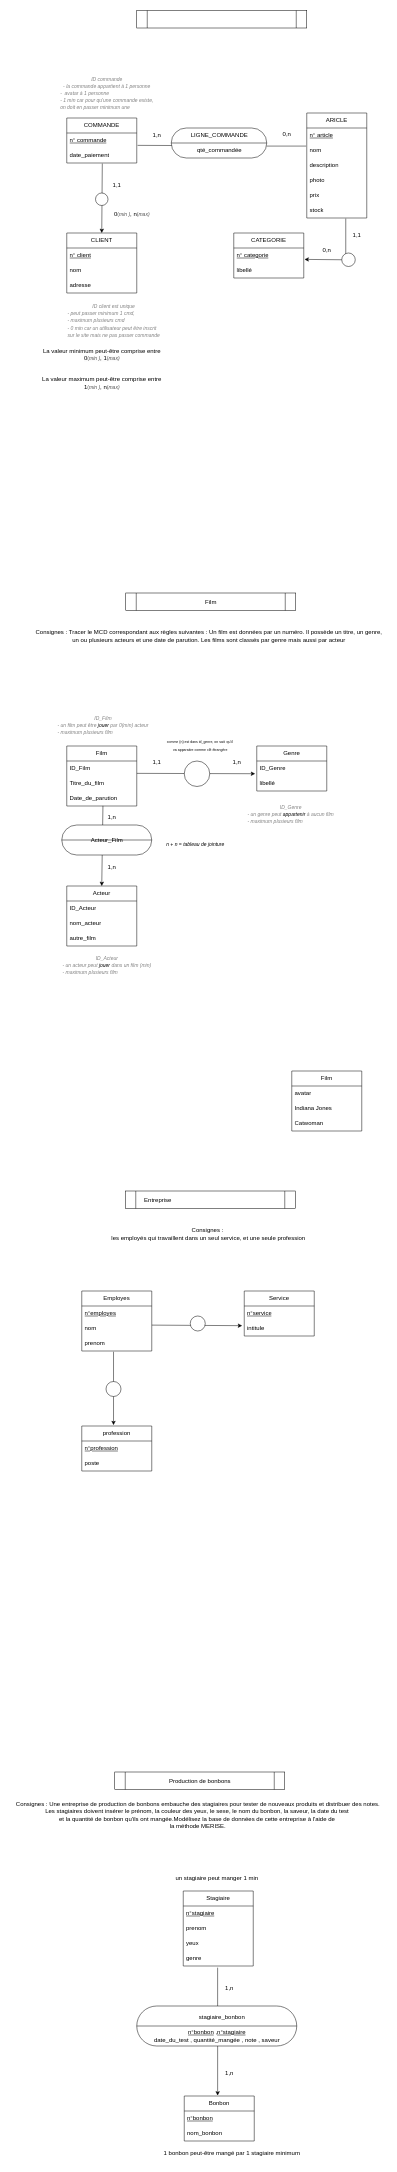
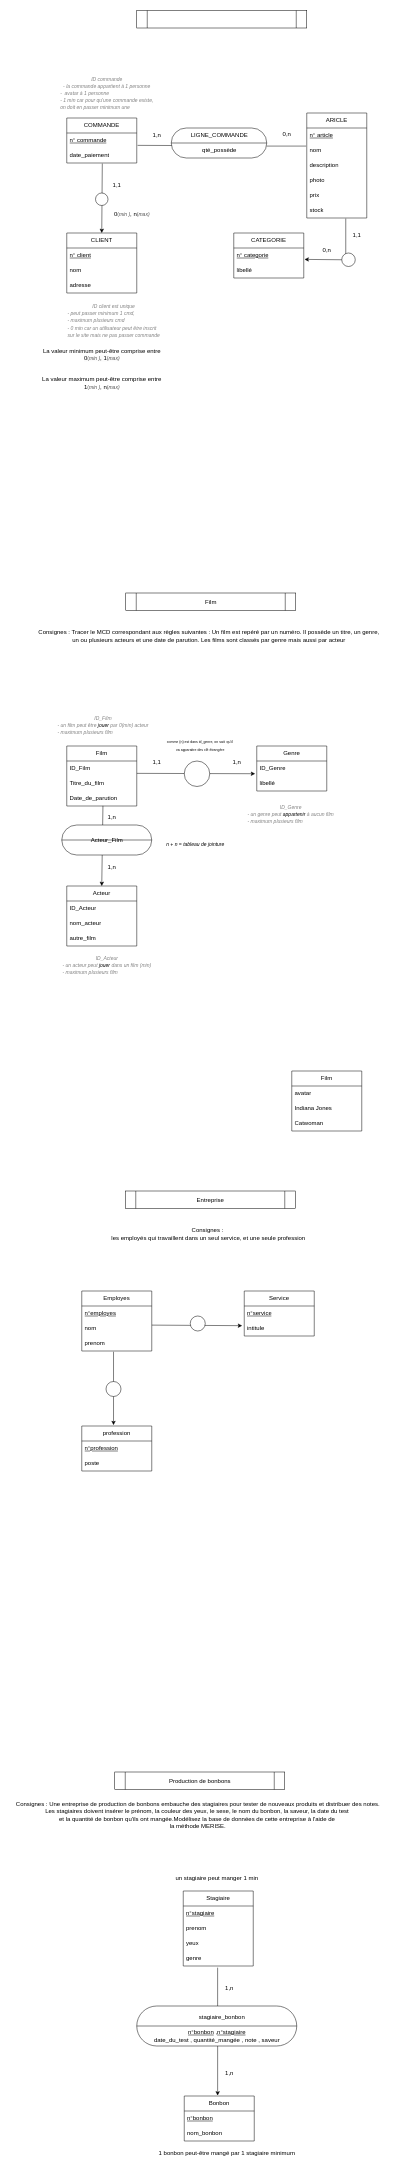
(220, 150) -> (220, 150)
(209, 636) -> (209, 636)
(201, 745) -> (201, 745)
(158, 1200) -> (210, 1200)
(232, 2153) -> (227, 2153)
